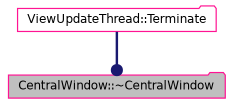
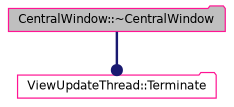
(117, 49) -> (117, 49)
